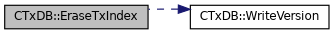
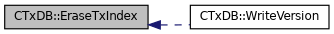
(163, 9) -> (175, 25)
